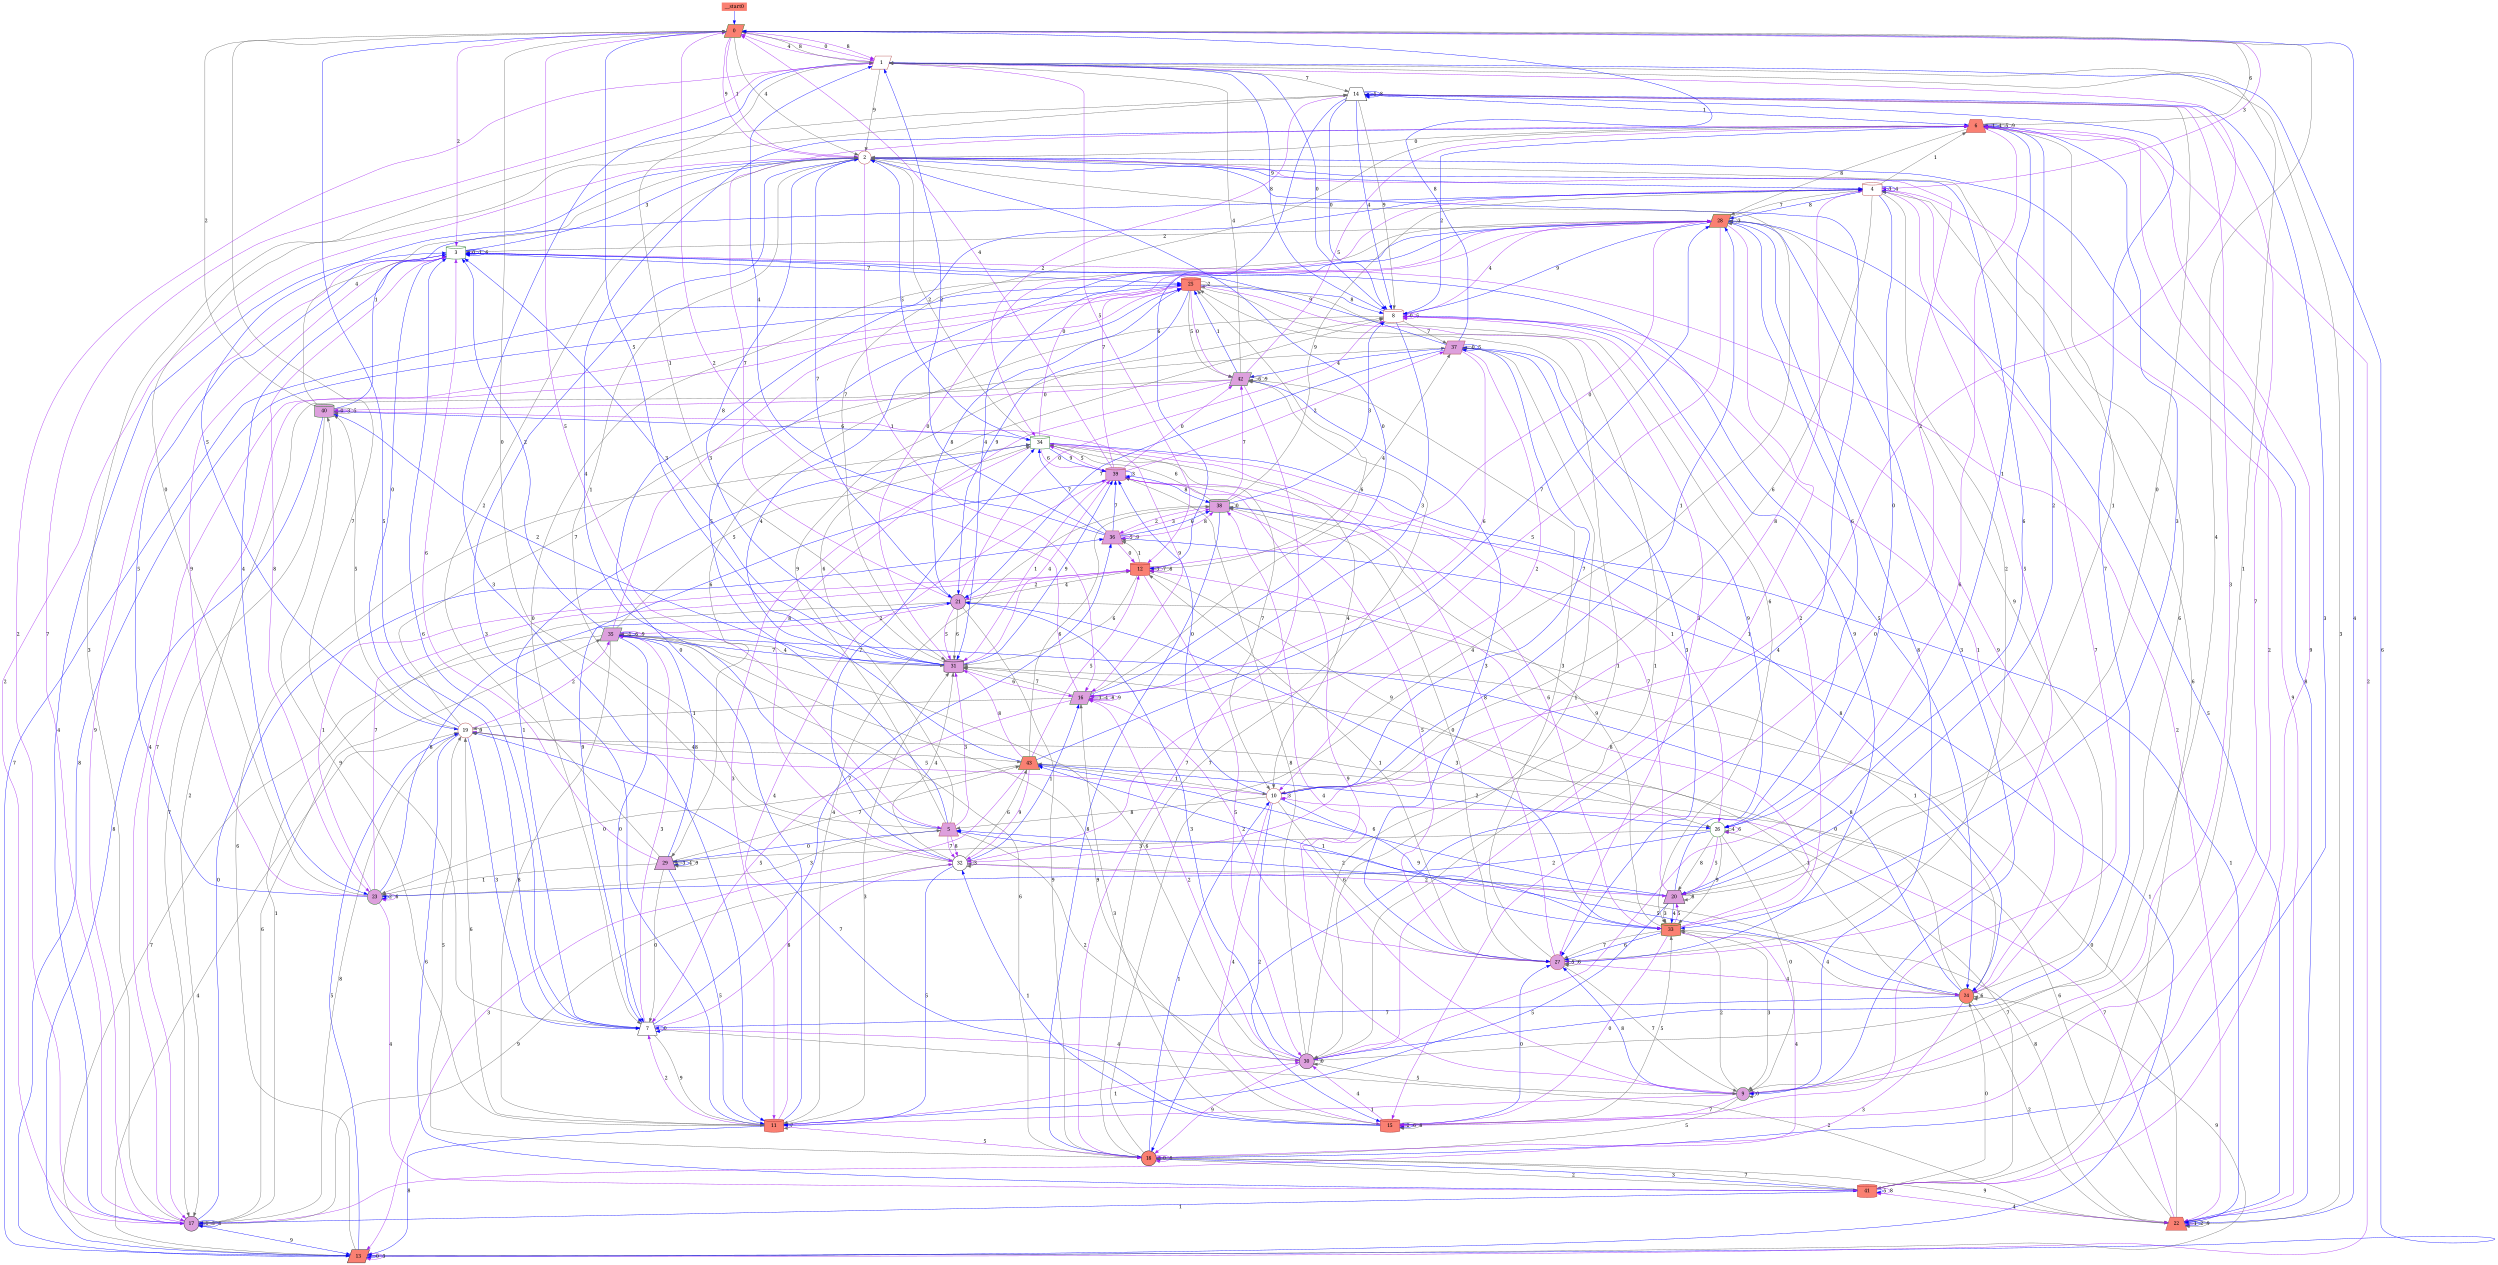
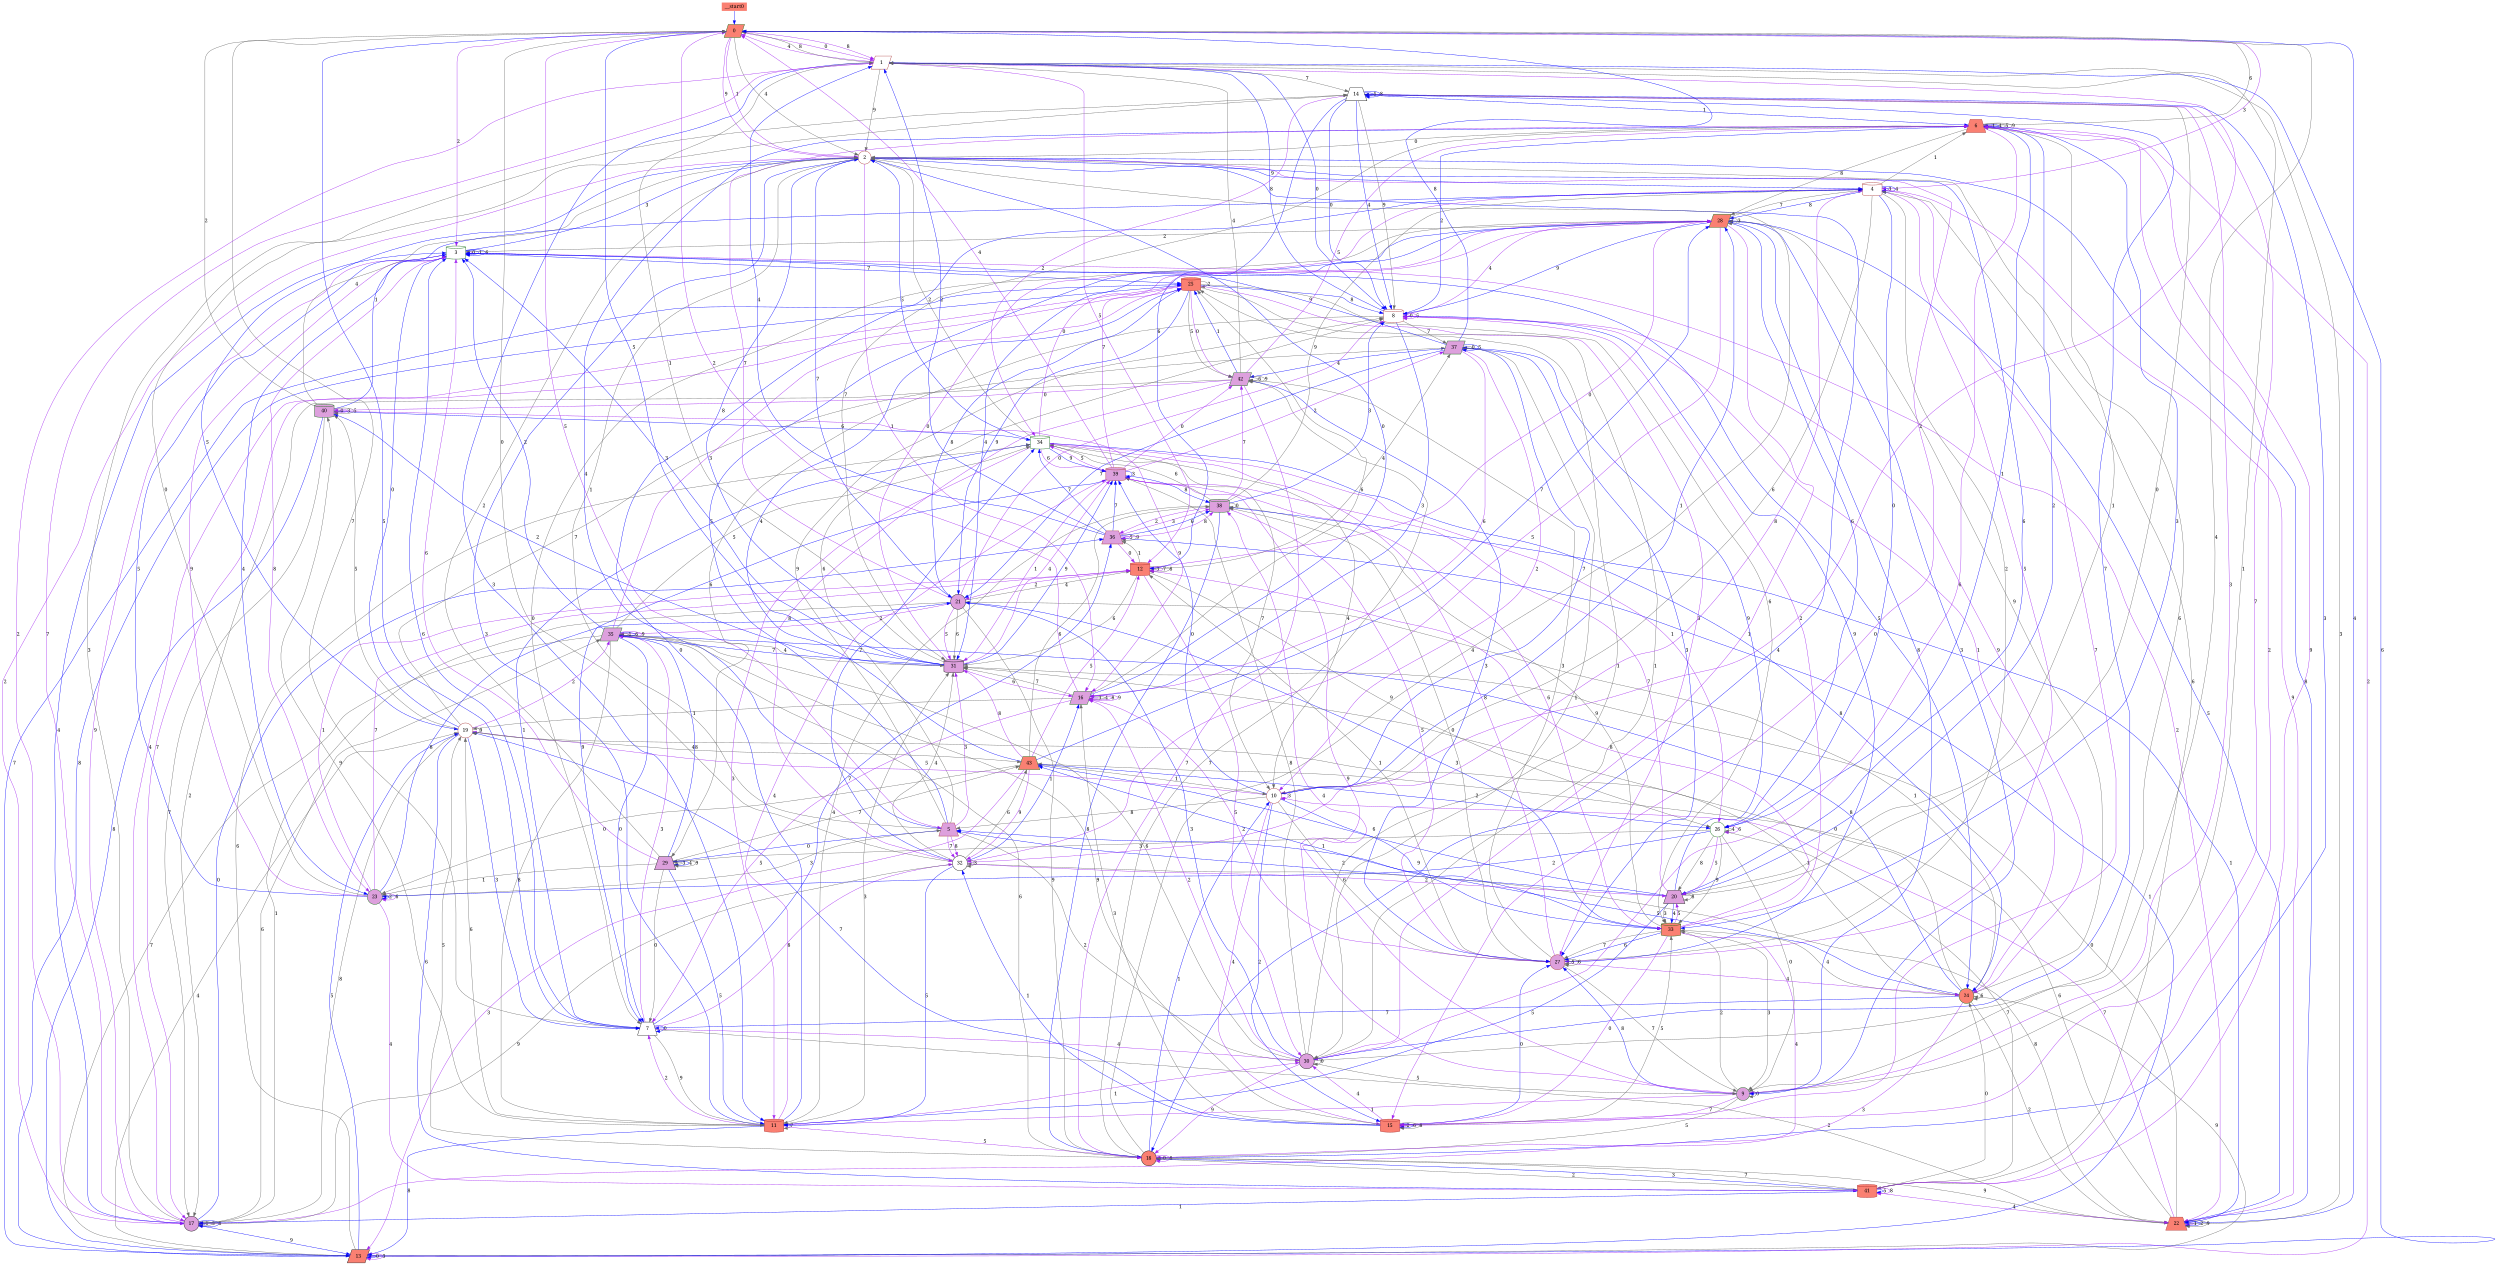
(1454, 348) -> (1454, 348)
